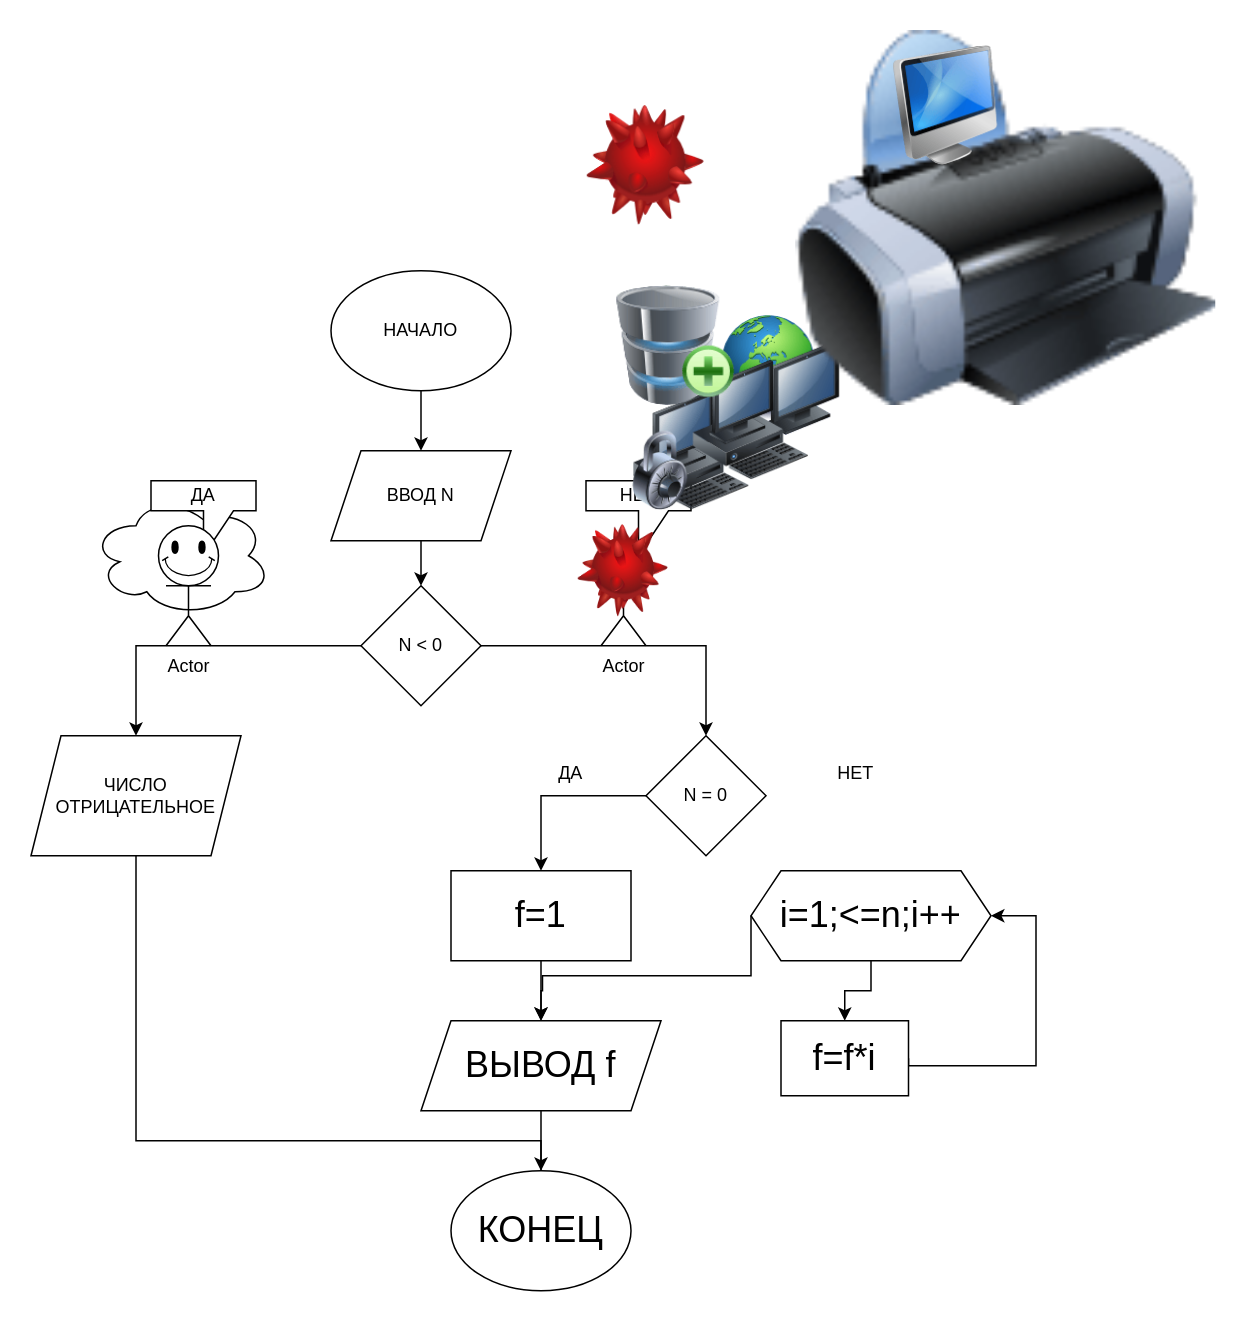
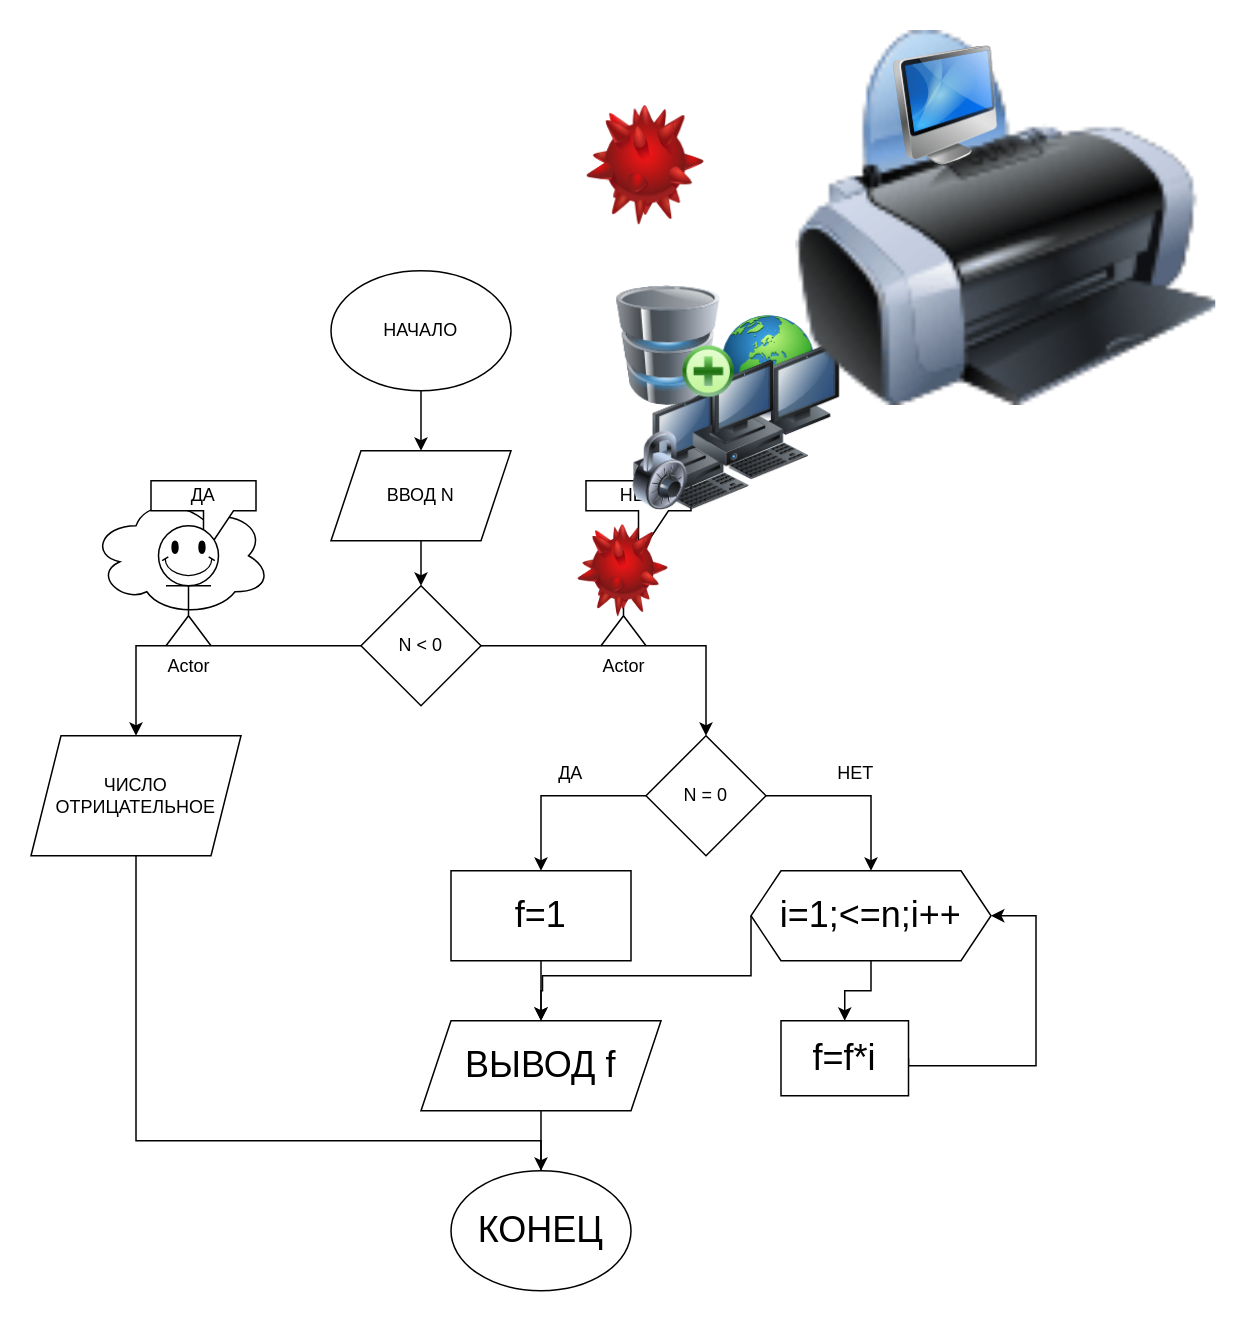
none -> (851, 796)
